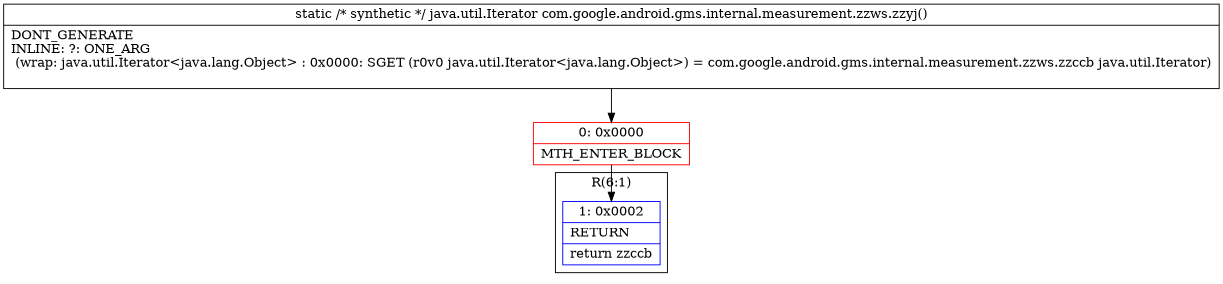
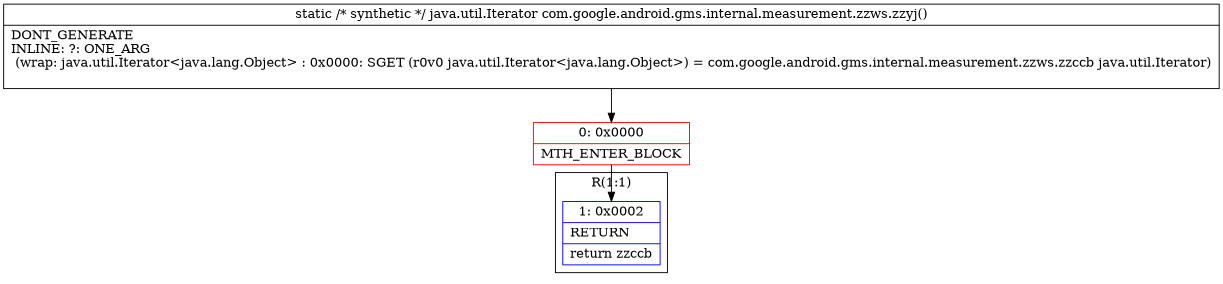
(611, 183) -> (611, 183)
